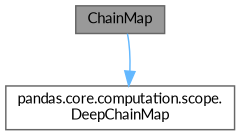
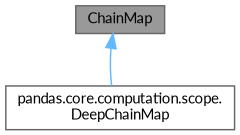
(130, 52) -> (110, 67)
